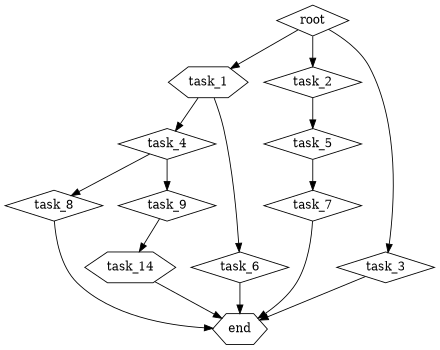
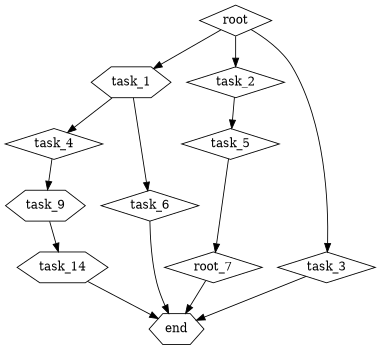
(54, 206) -> none
(167, 206) -> (45, 206)
(313, 206) -> (213, 267)
